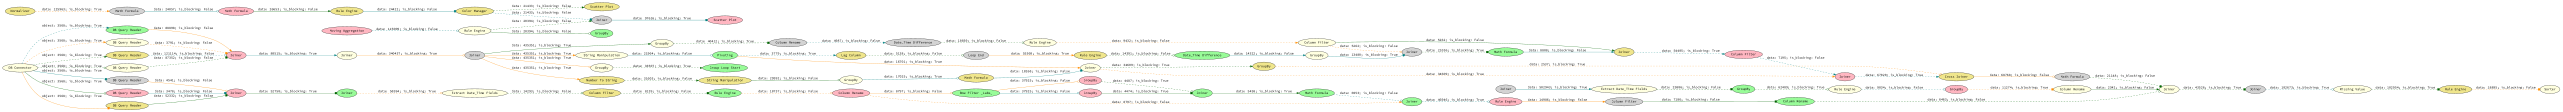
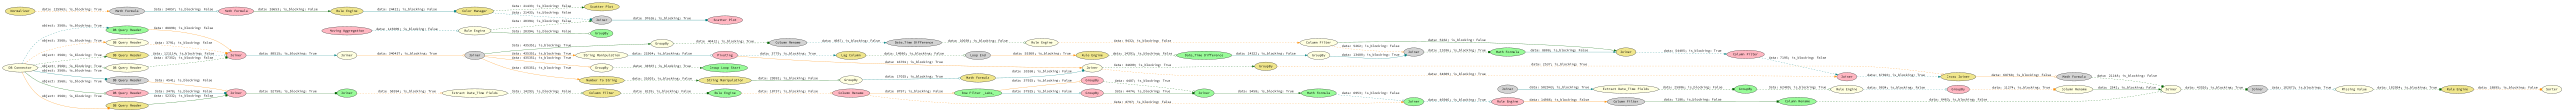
(913, 54) -> (914, 54)
(725, 55) -> (725, 55)
